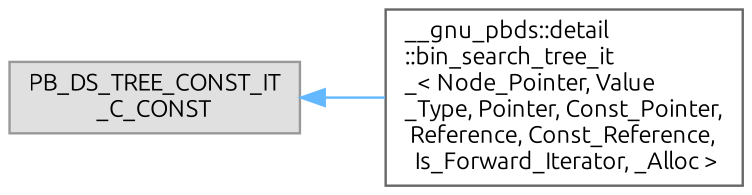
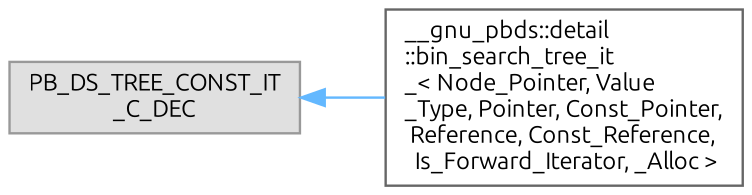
(155, 98) -> (155, 98)
